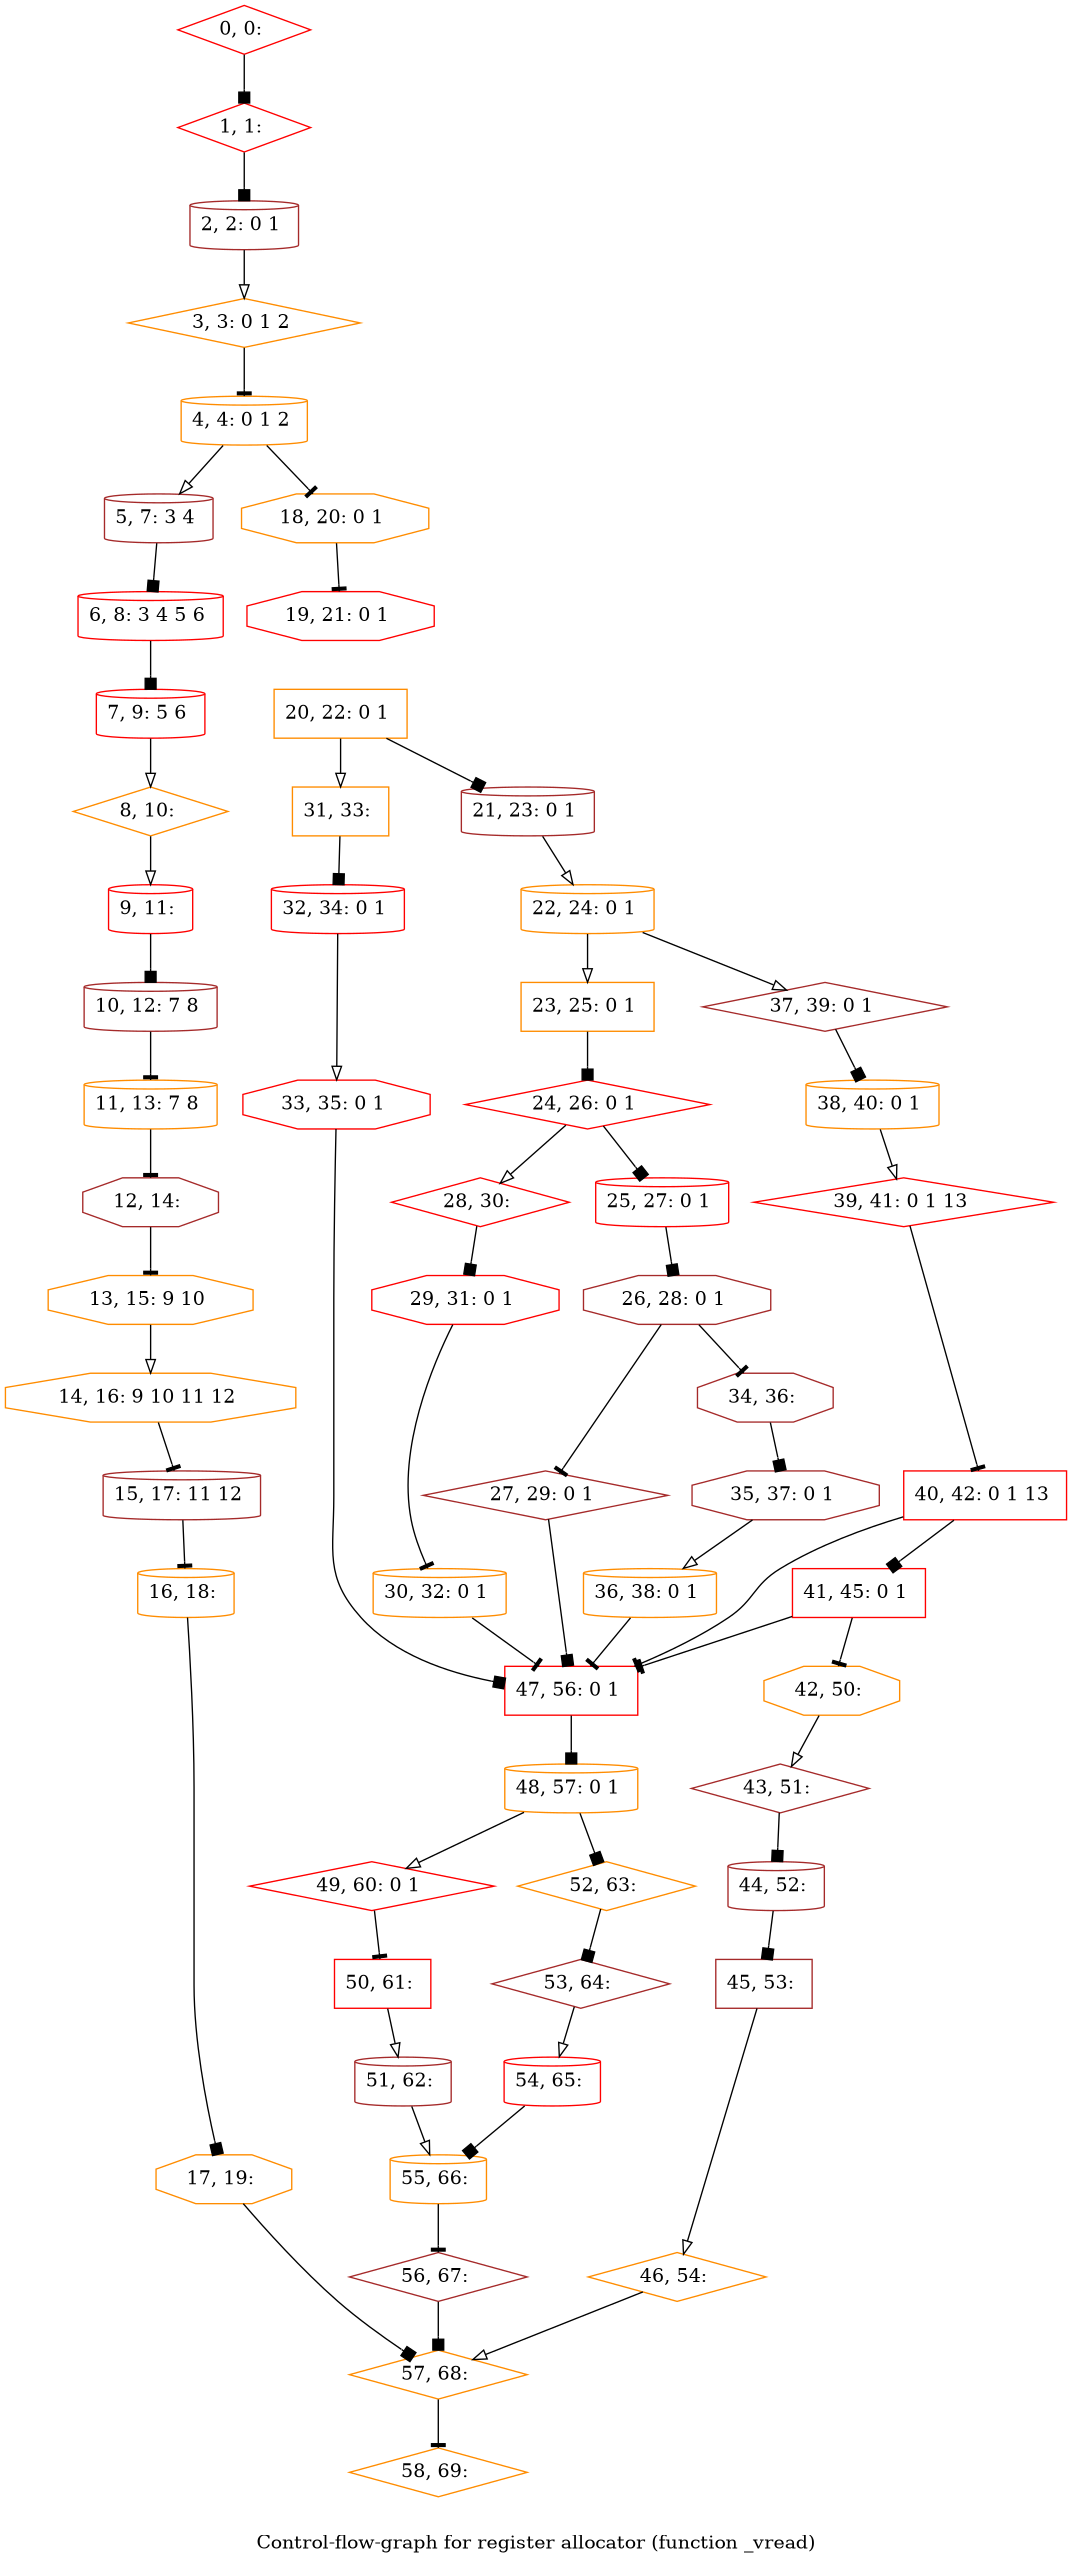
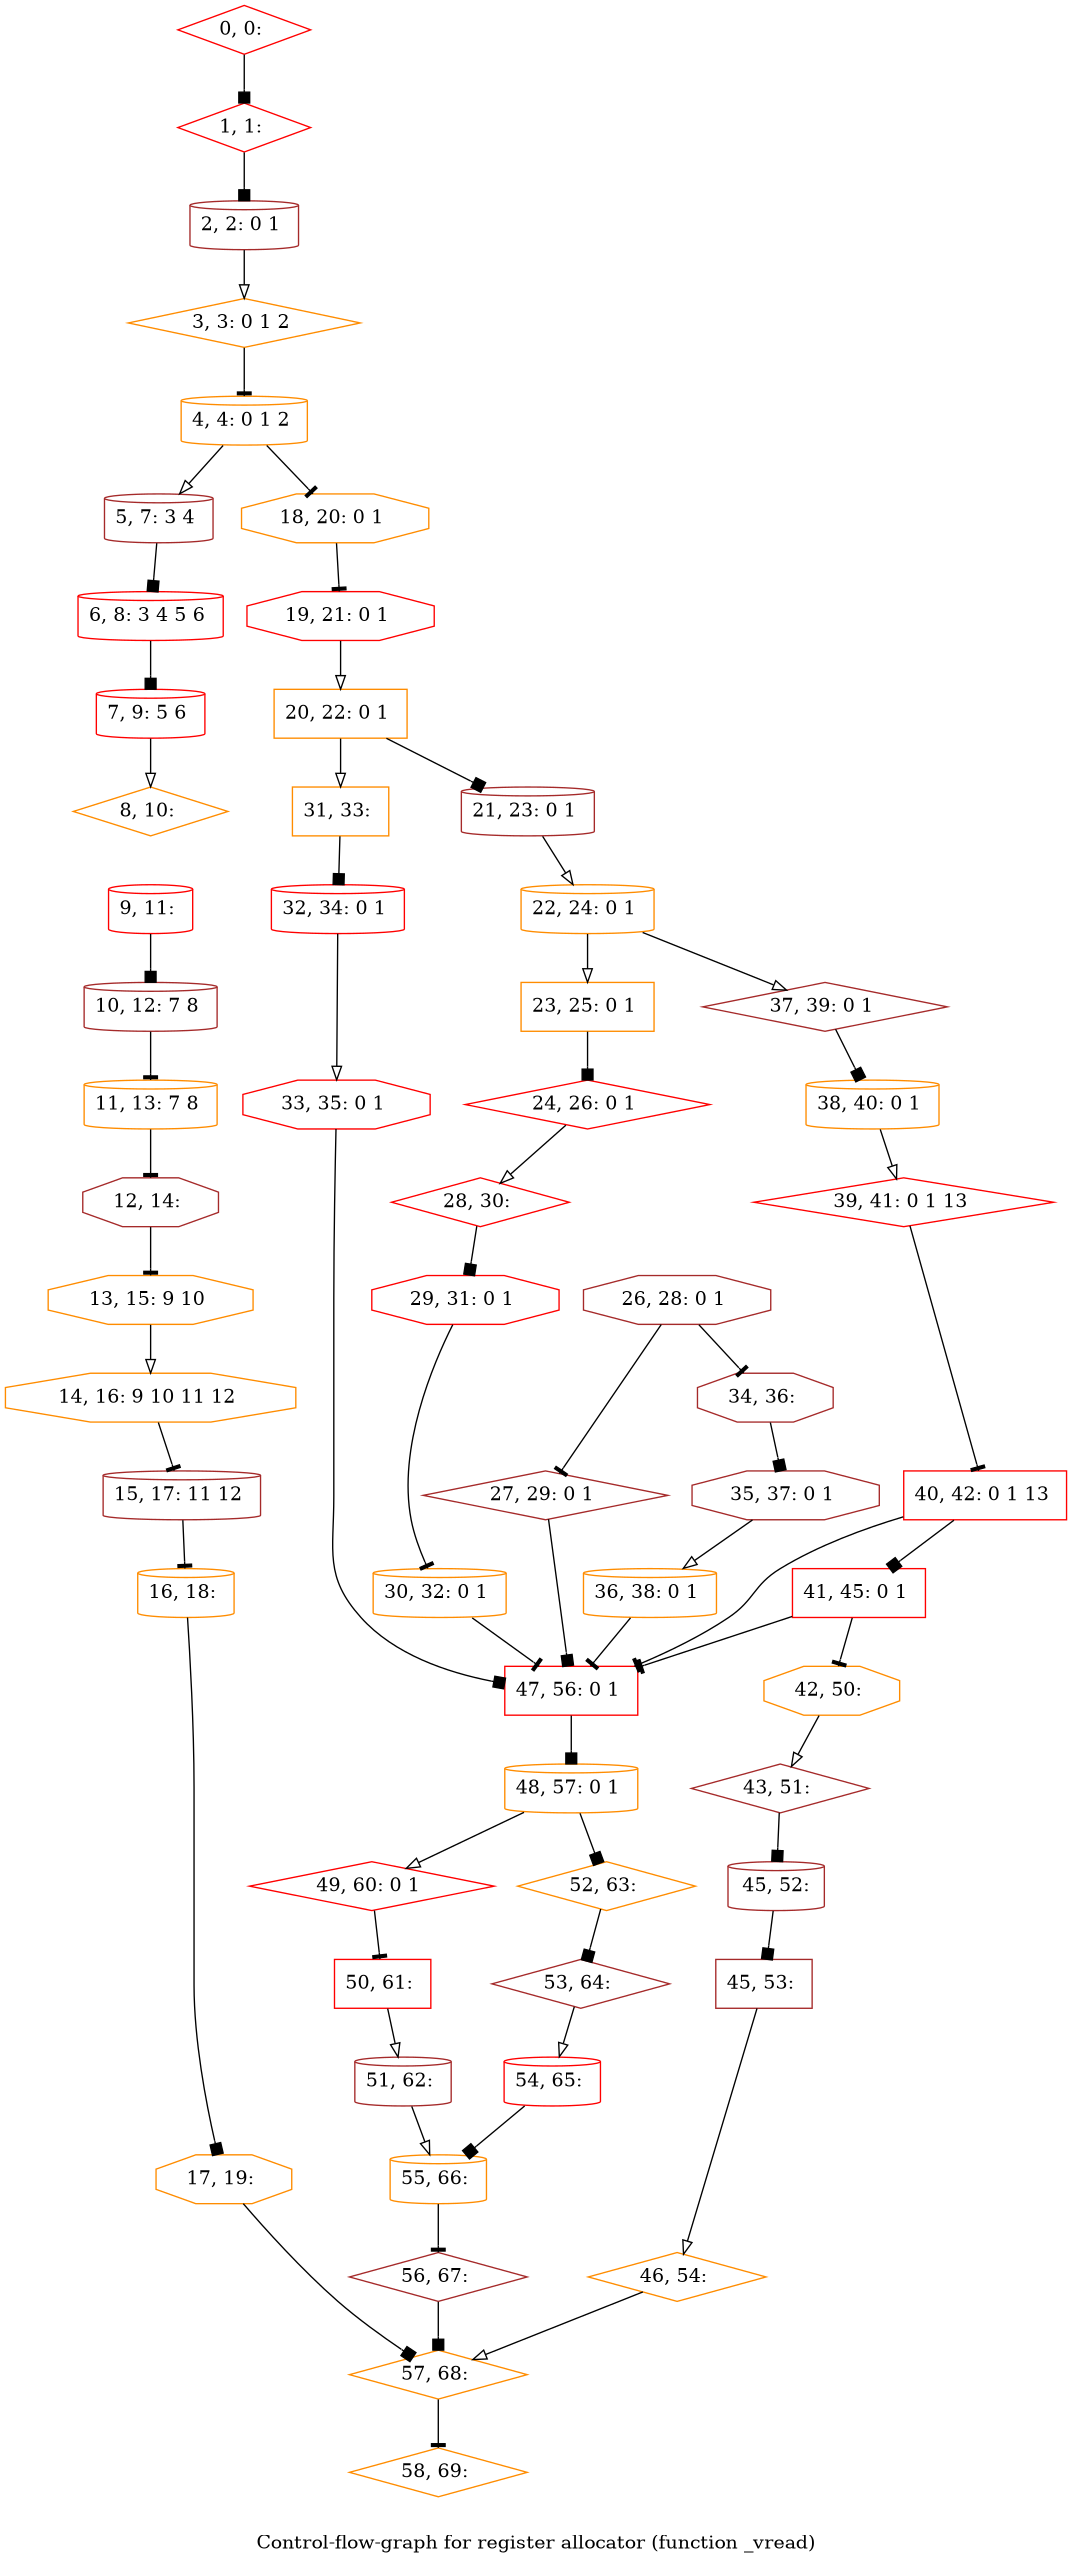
none -> (341, 658)
(151, 854) -> none
(662, 1202) -> none
(776, 1886) -> (776, 1886)
